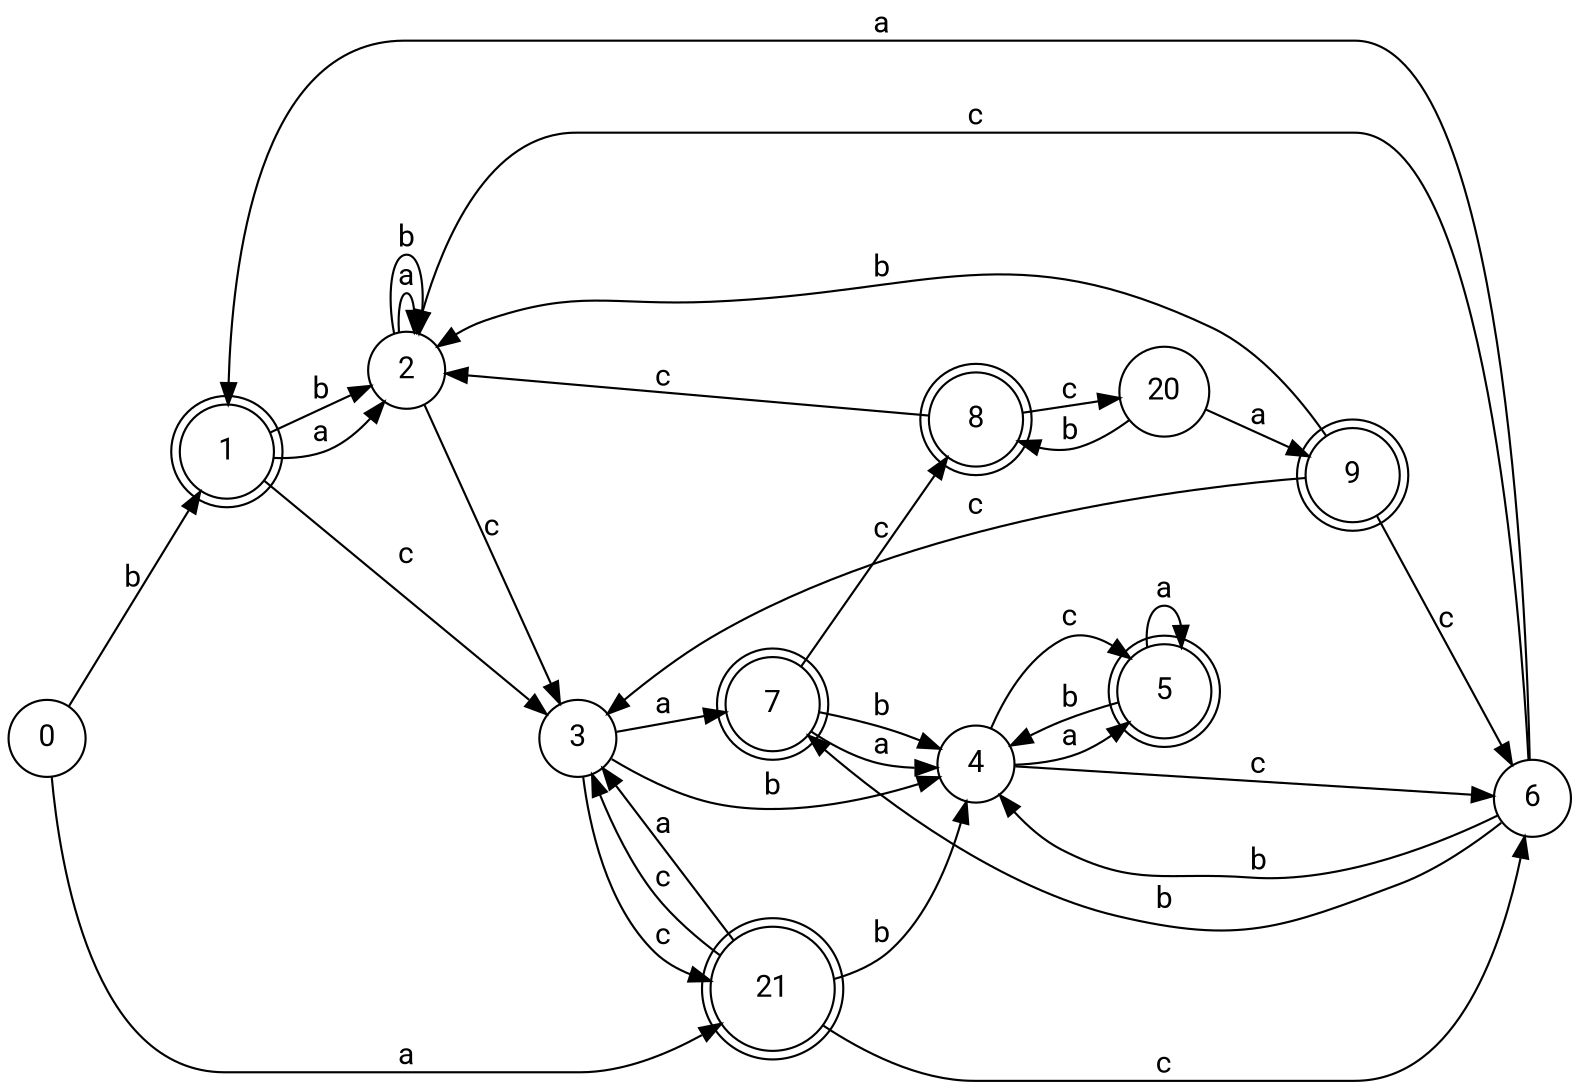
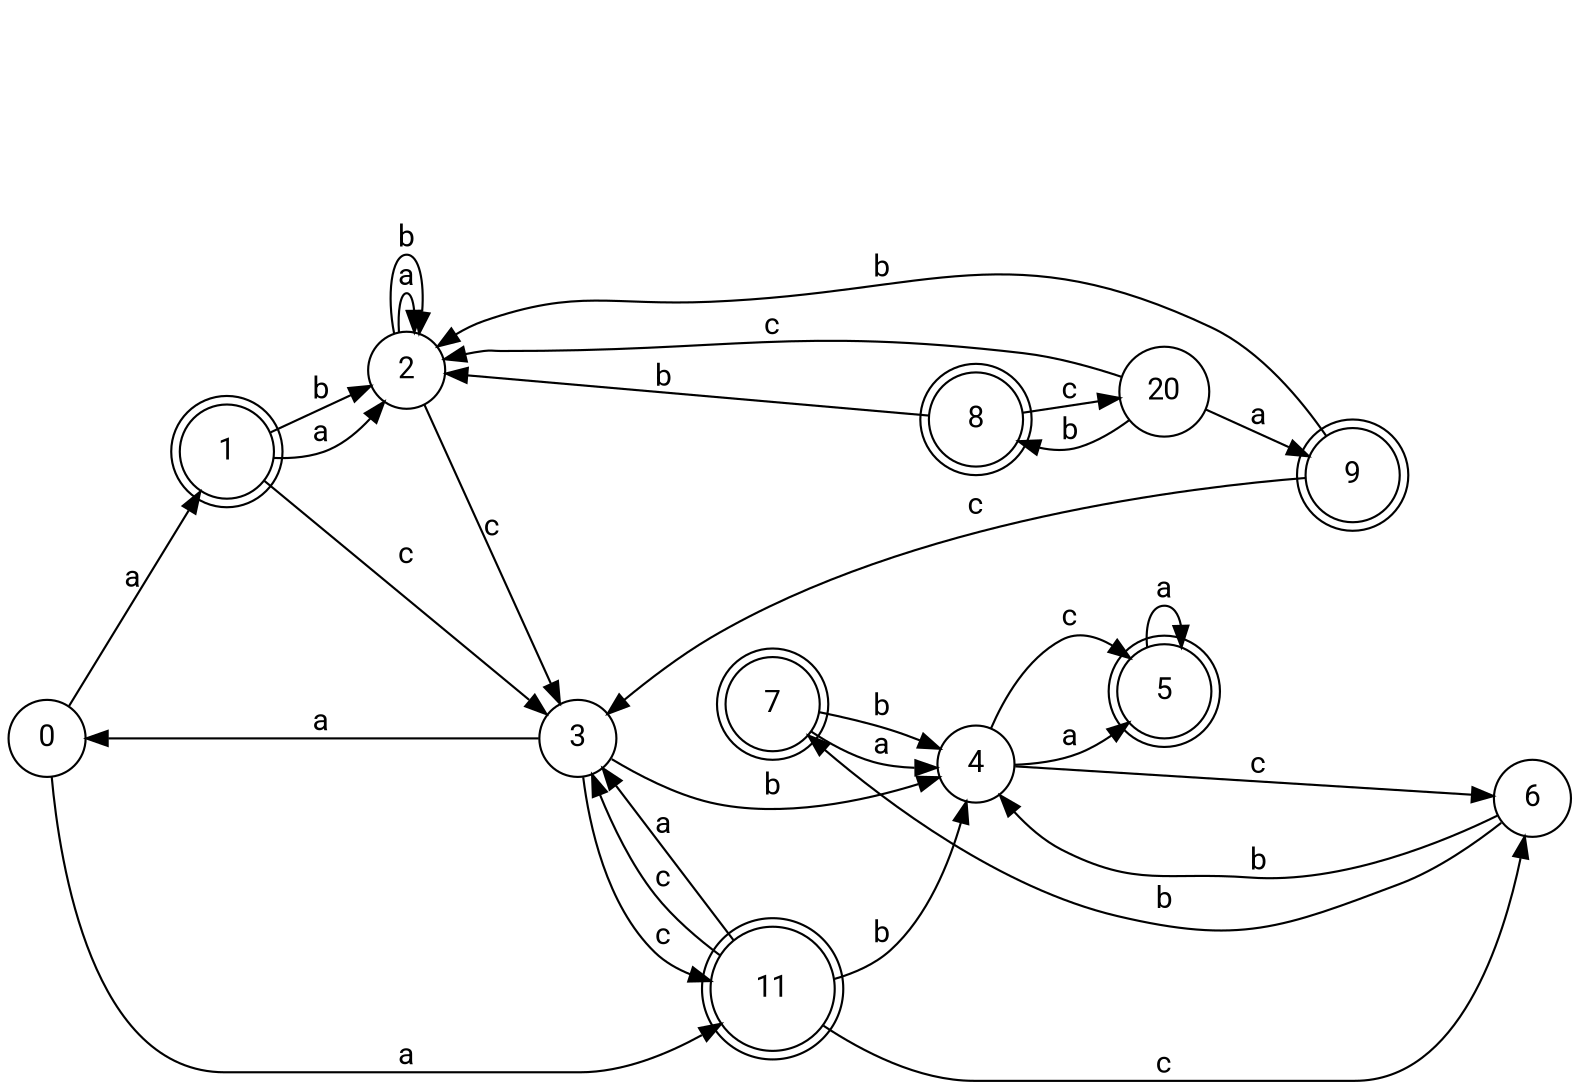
(1054, 41) -> none
(1178, 133) -> (795, 341)
(663, 378) -> (663, 378)
(133, 579) -> (133, 579)
(858, 585) -> none
(1439, 631) -> none
(1074, 717) -> none
(661, 724) -> (323, 738)
(773, 989) -> (773, 989)
